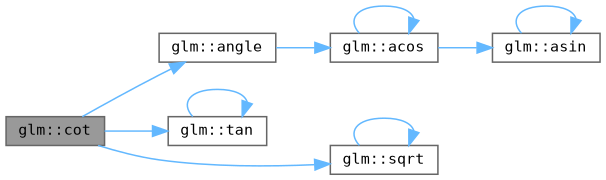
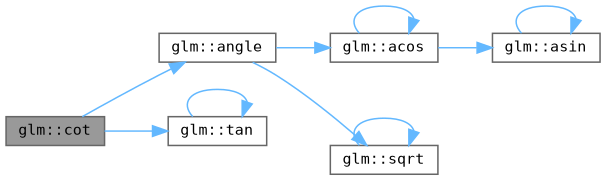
(205, 164) -> (306, 96)
